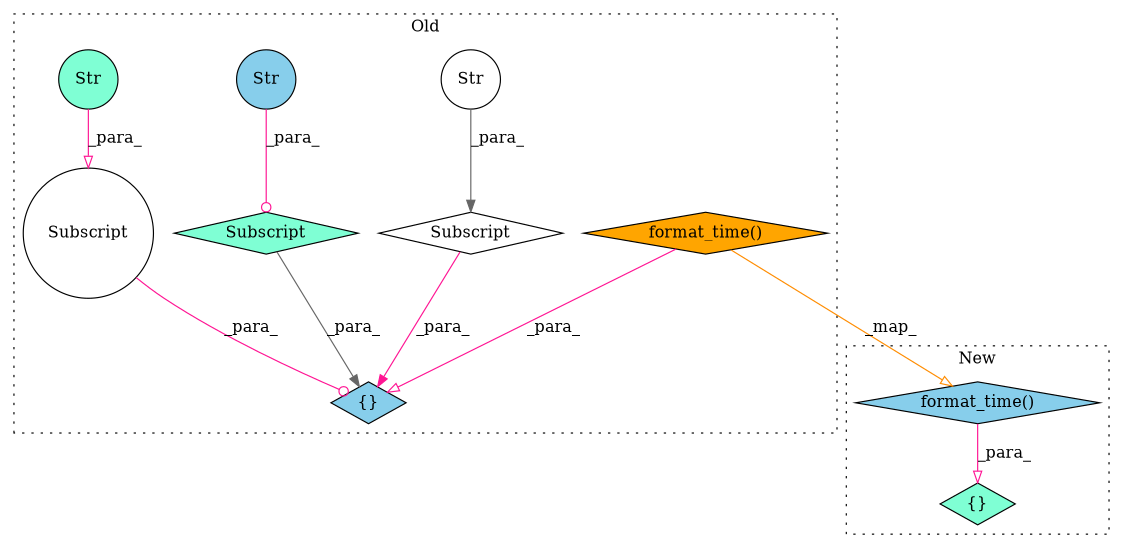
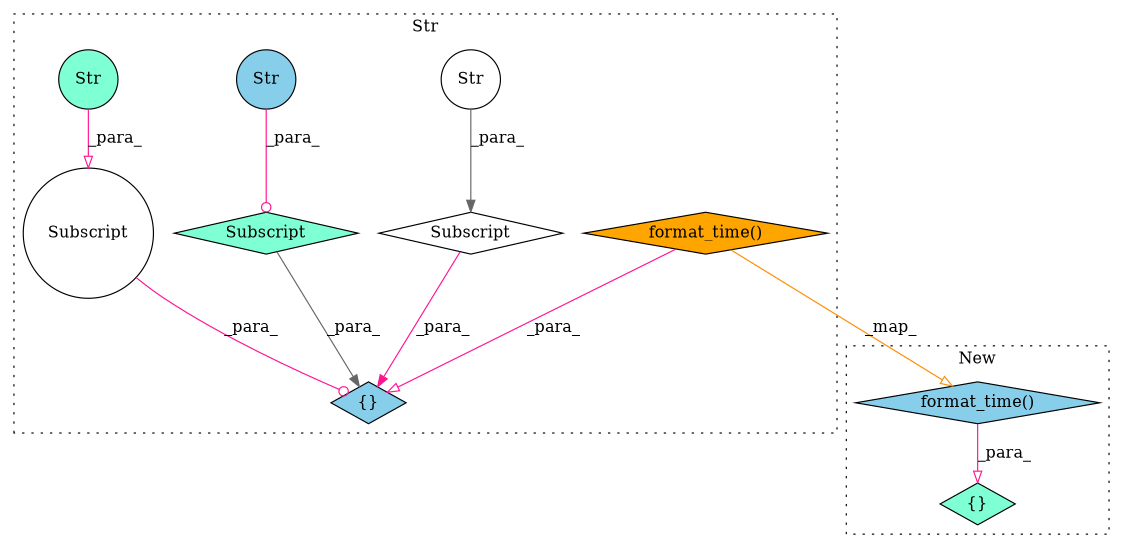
(425, 27) -> (425, 27)
